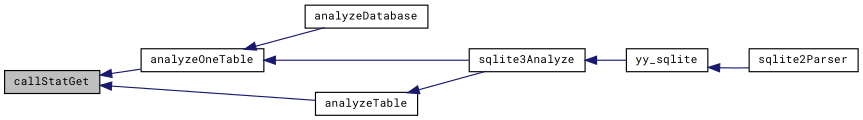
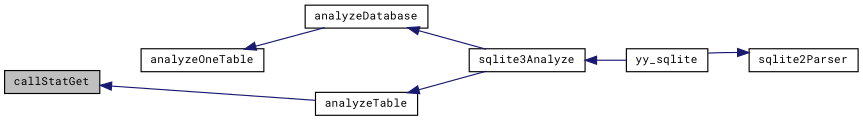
(372, 60) -> (452, 40)
(734, 68) -> (723, 53)
(126, 71) -> none
